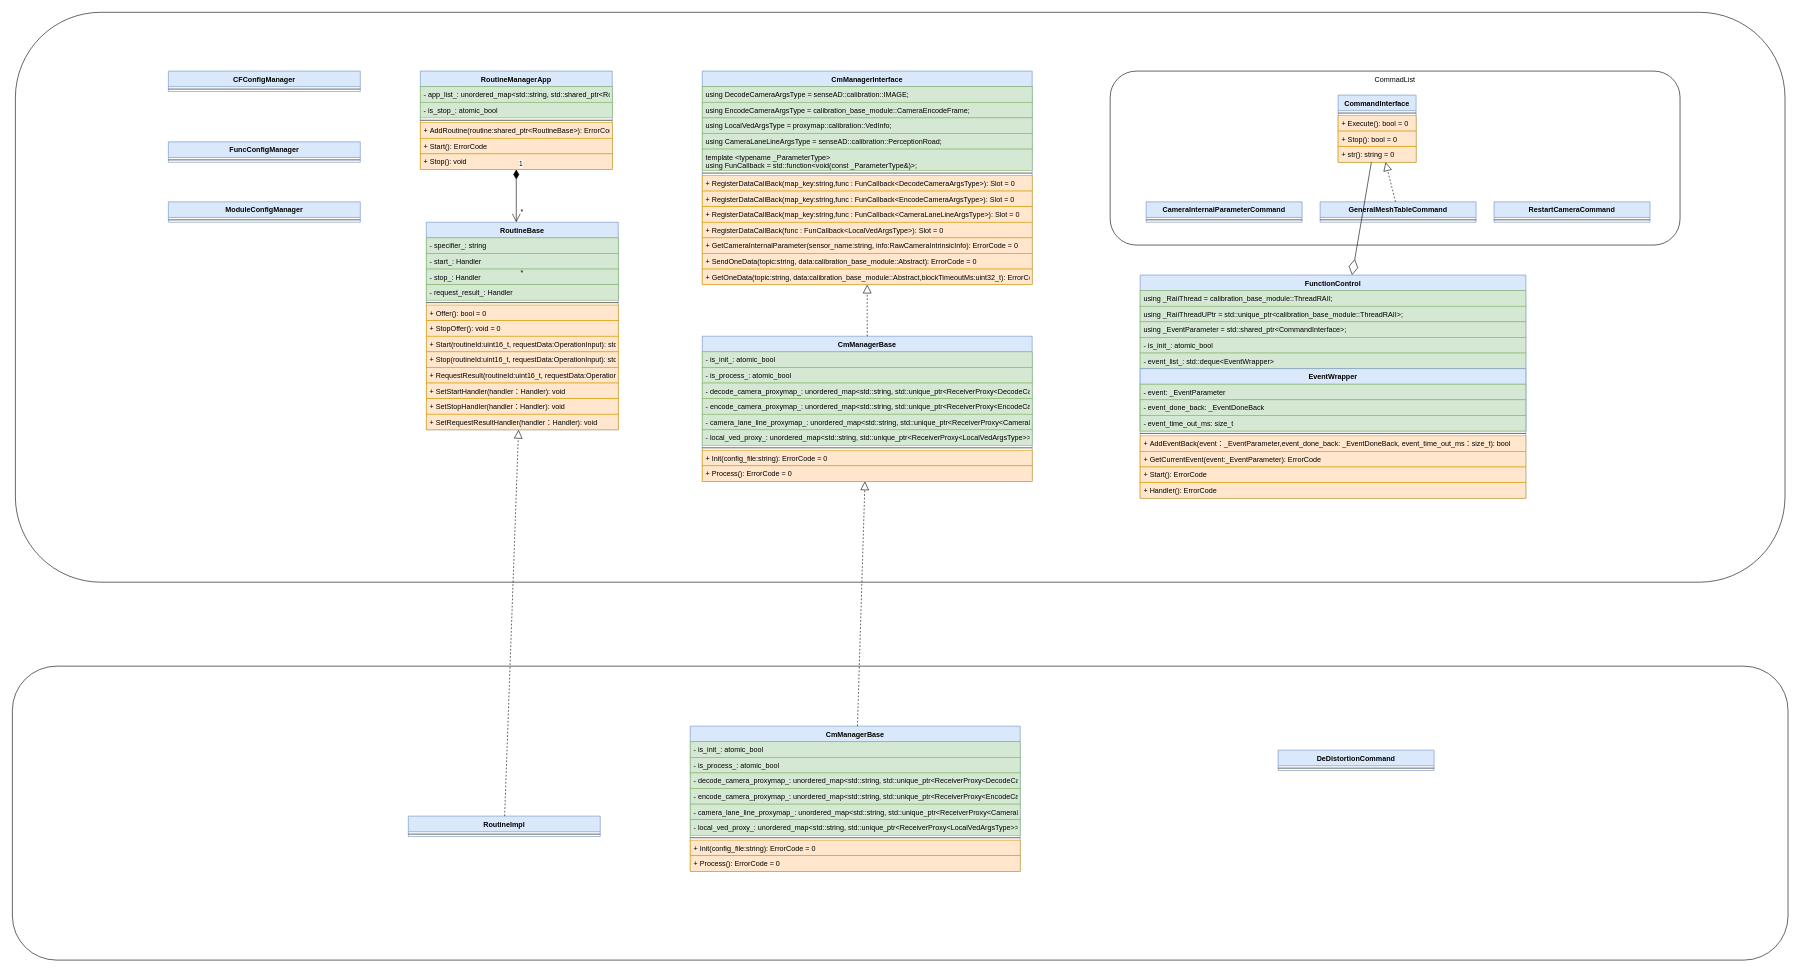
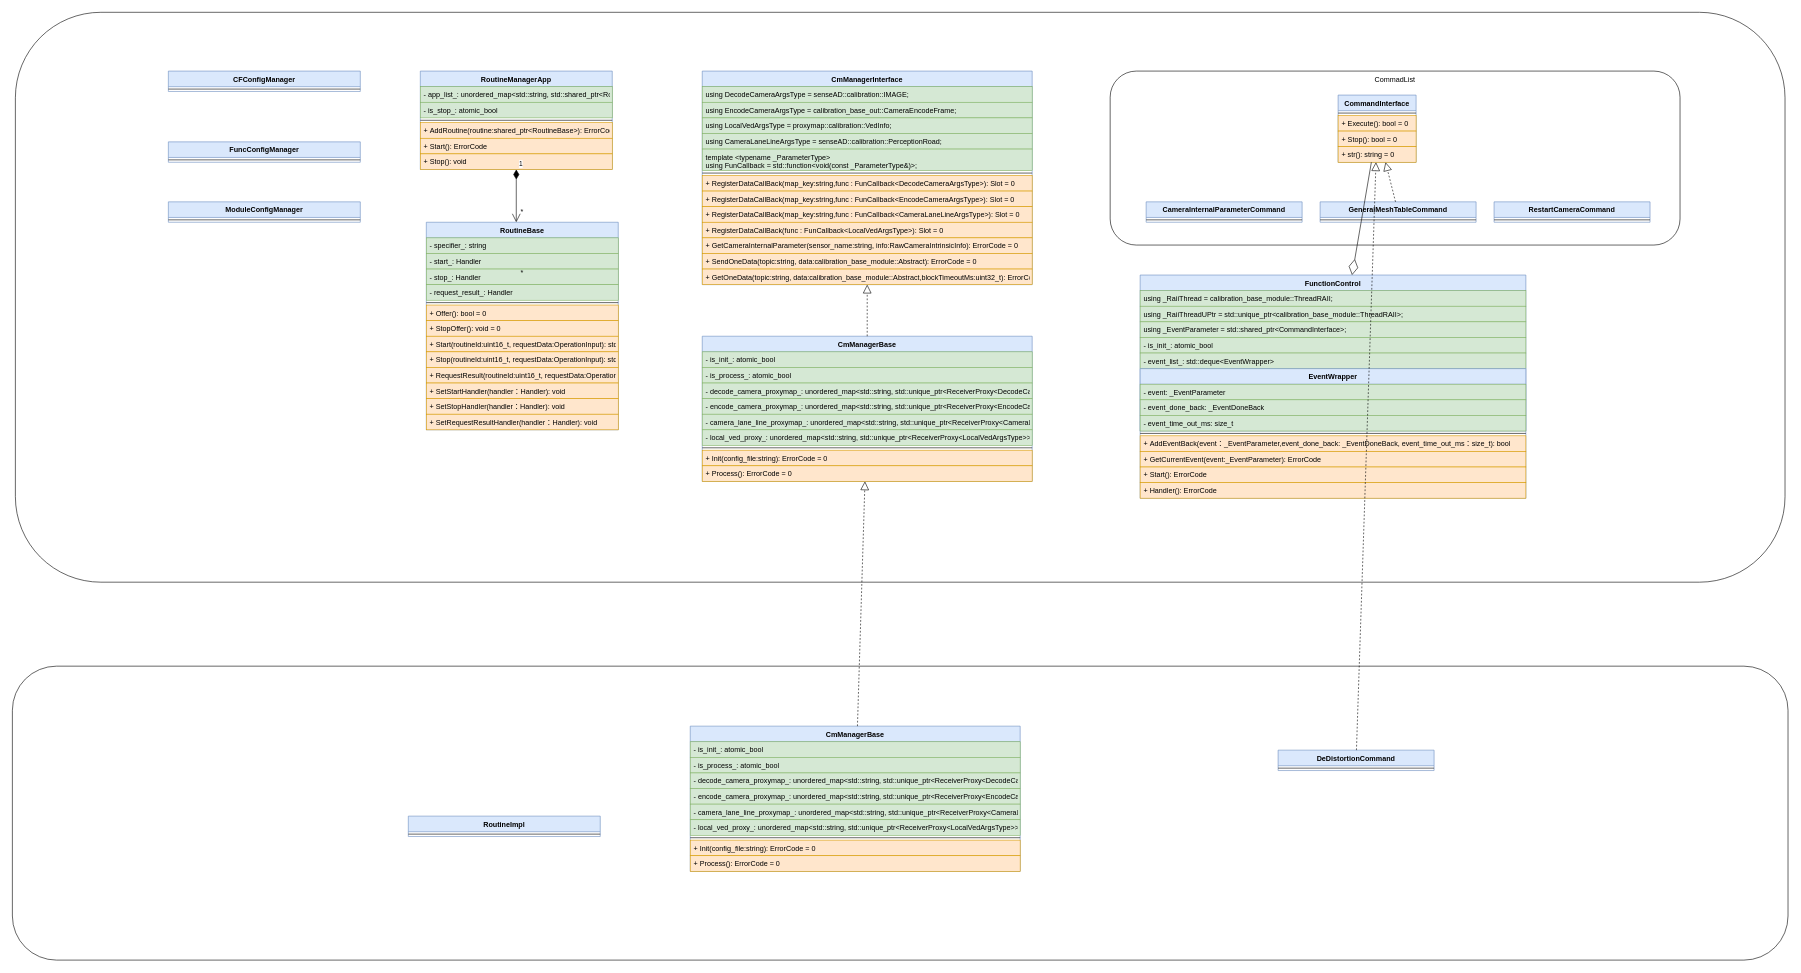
(840, 110) -> (835, 110)
none -> (1366, 461)
(511, 627) -> none
